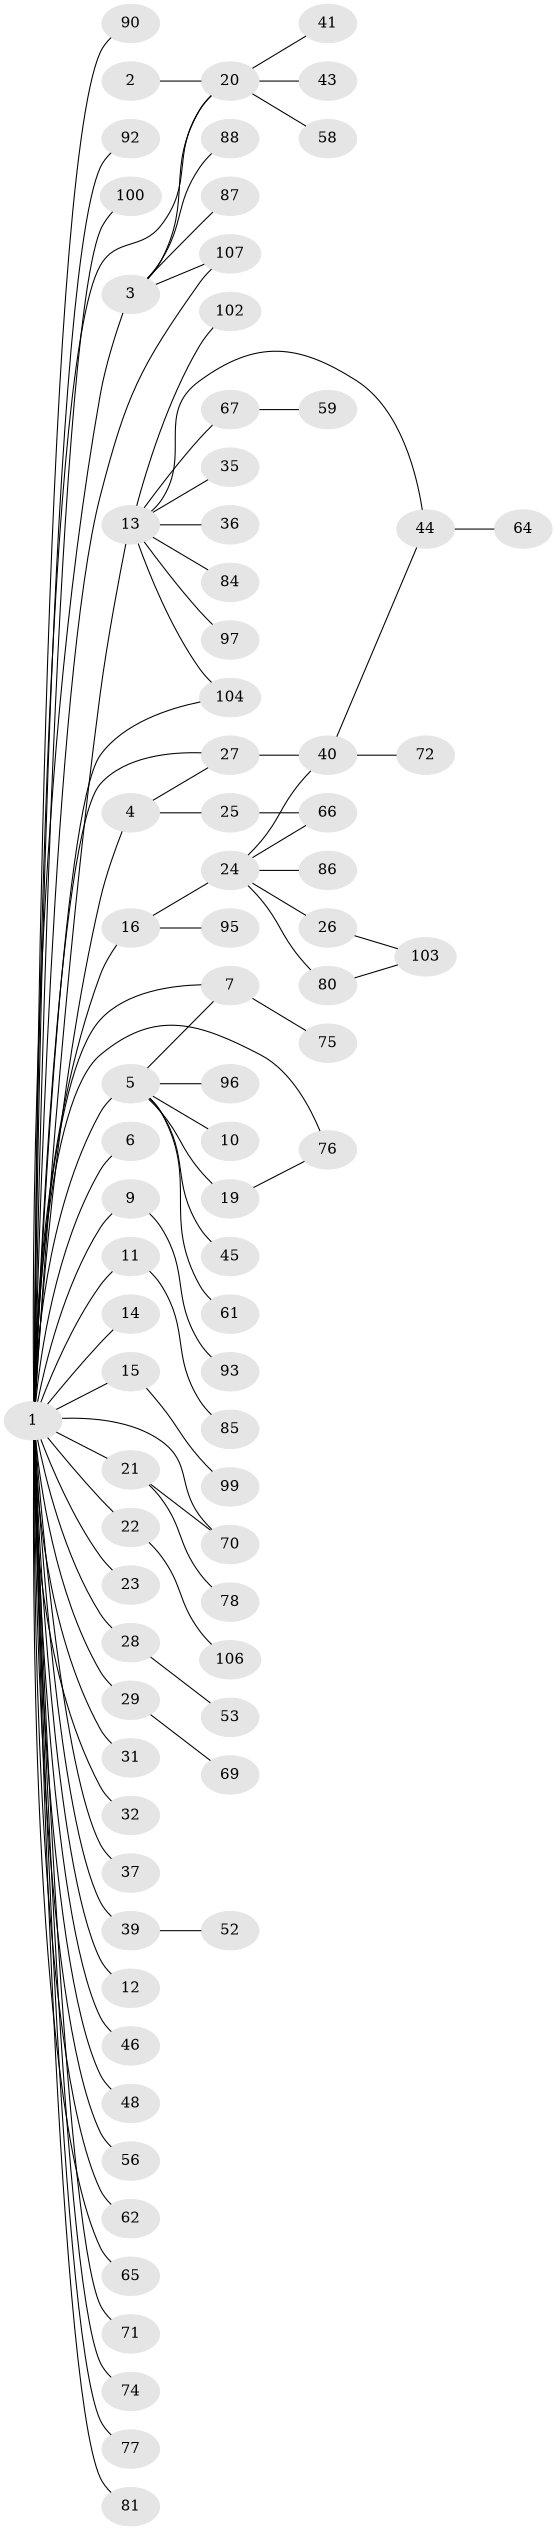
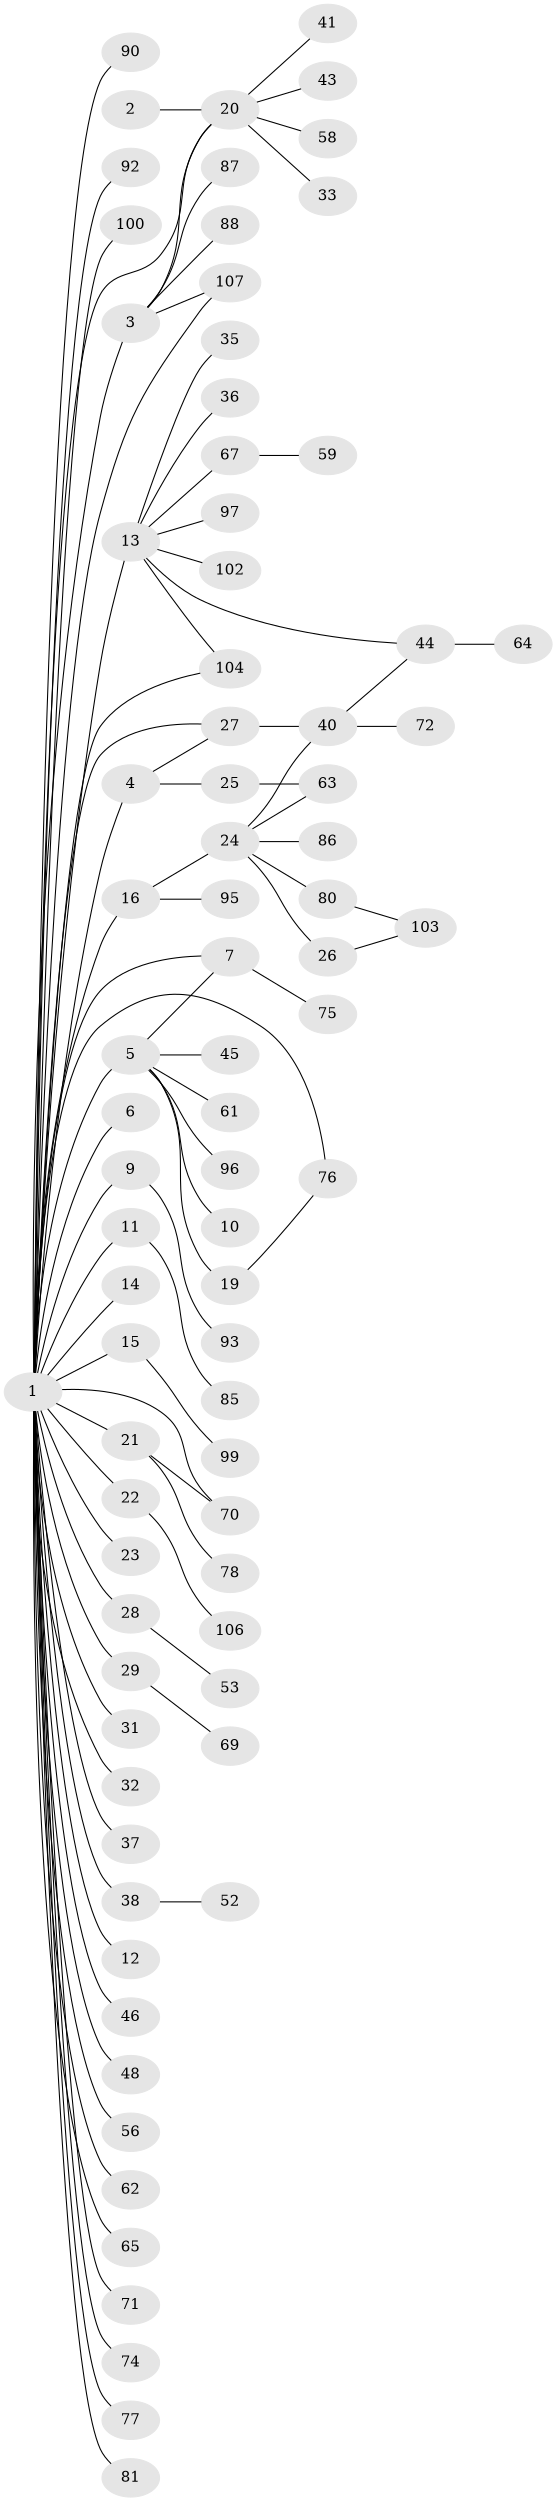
none -> (328, 196)
(230, 582) -> none
(328, 813) -> (328, 784)
(131, 1931) -> (131, 1902)
